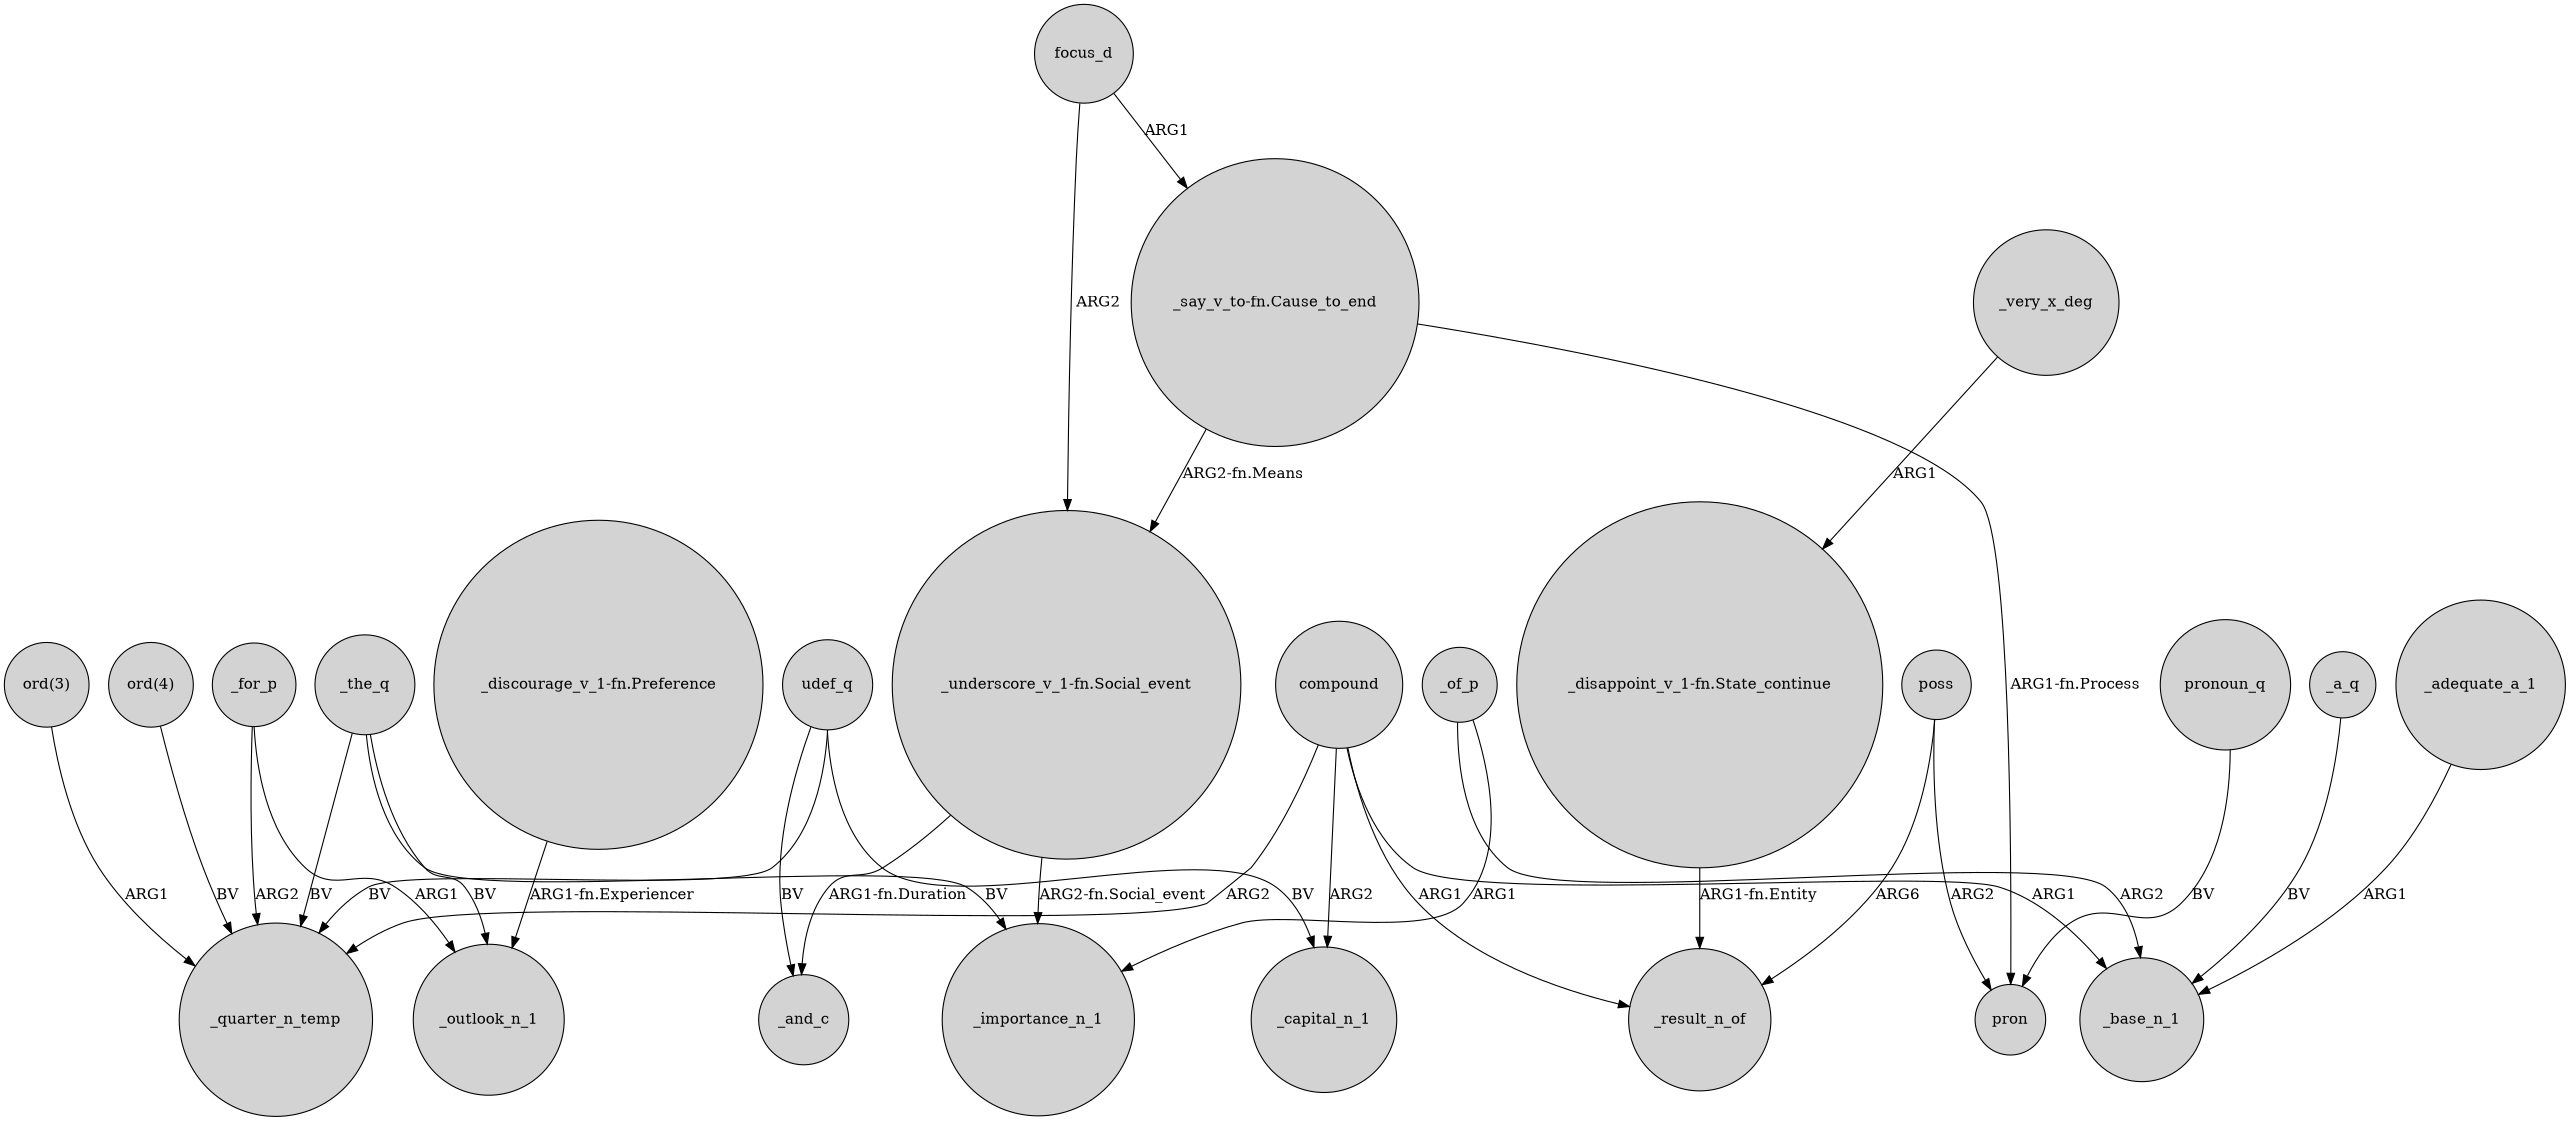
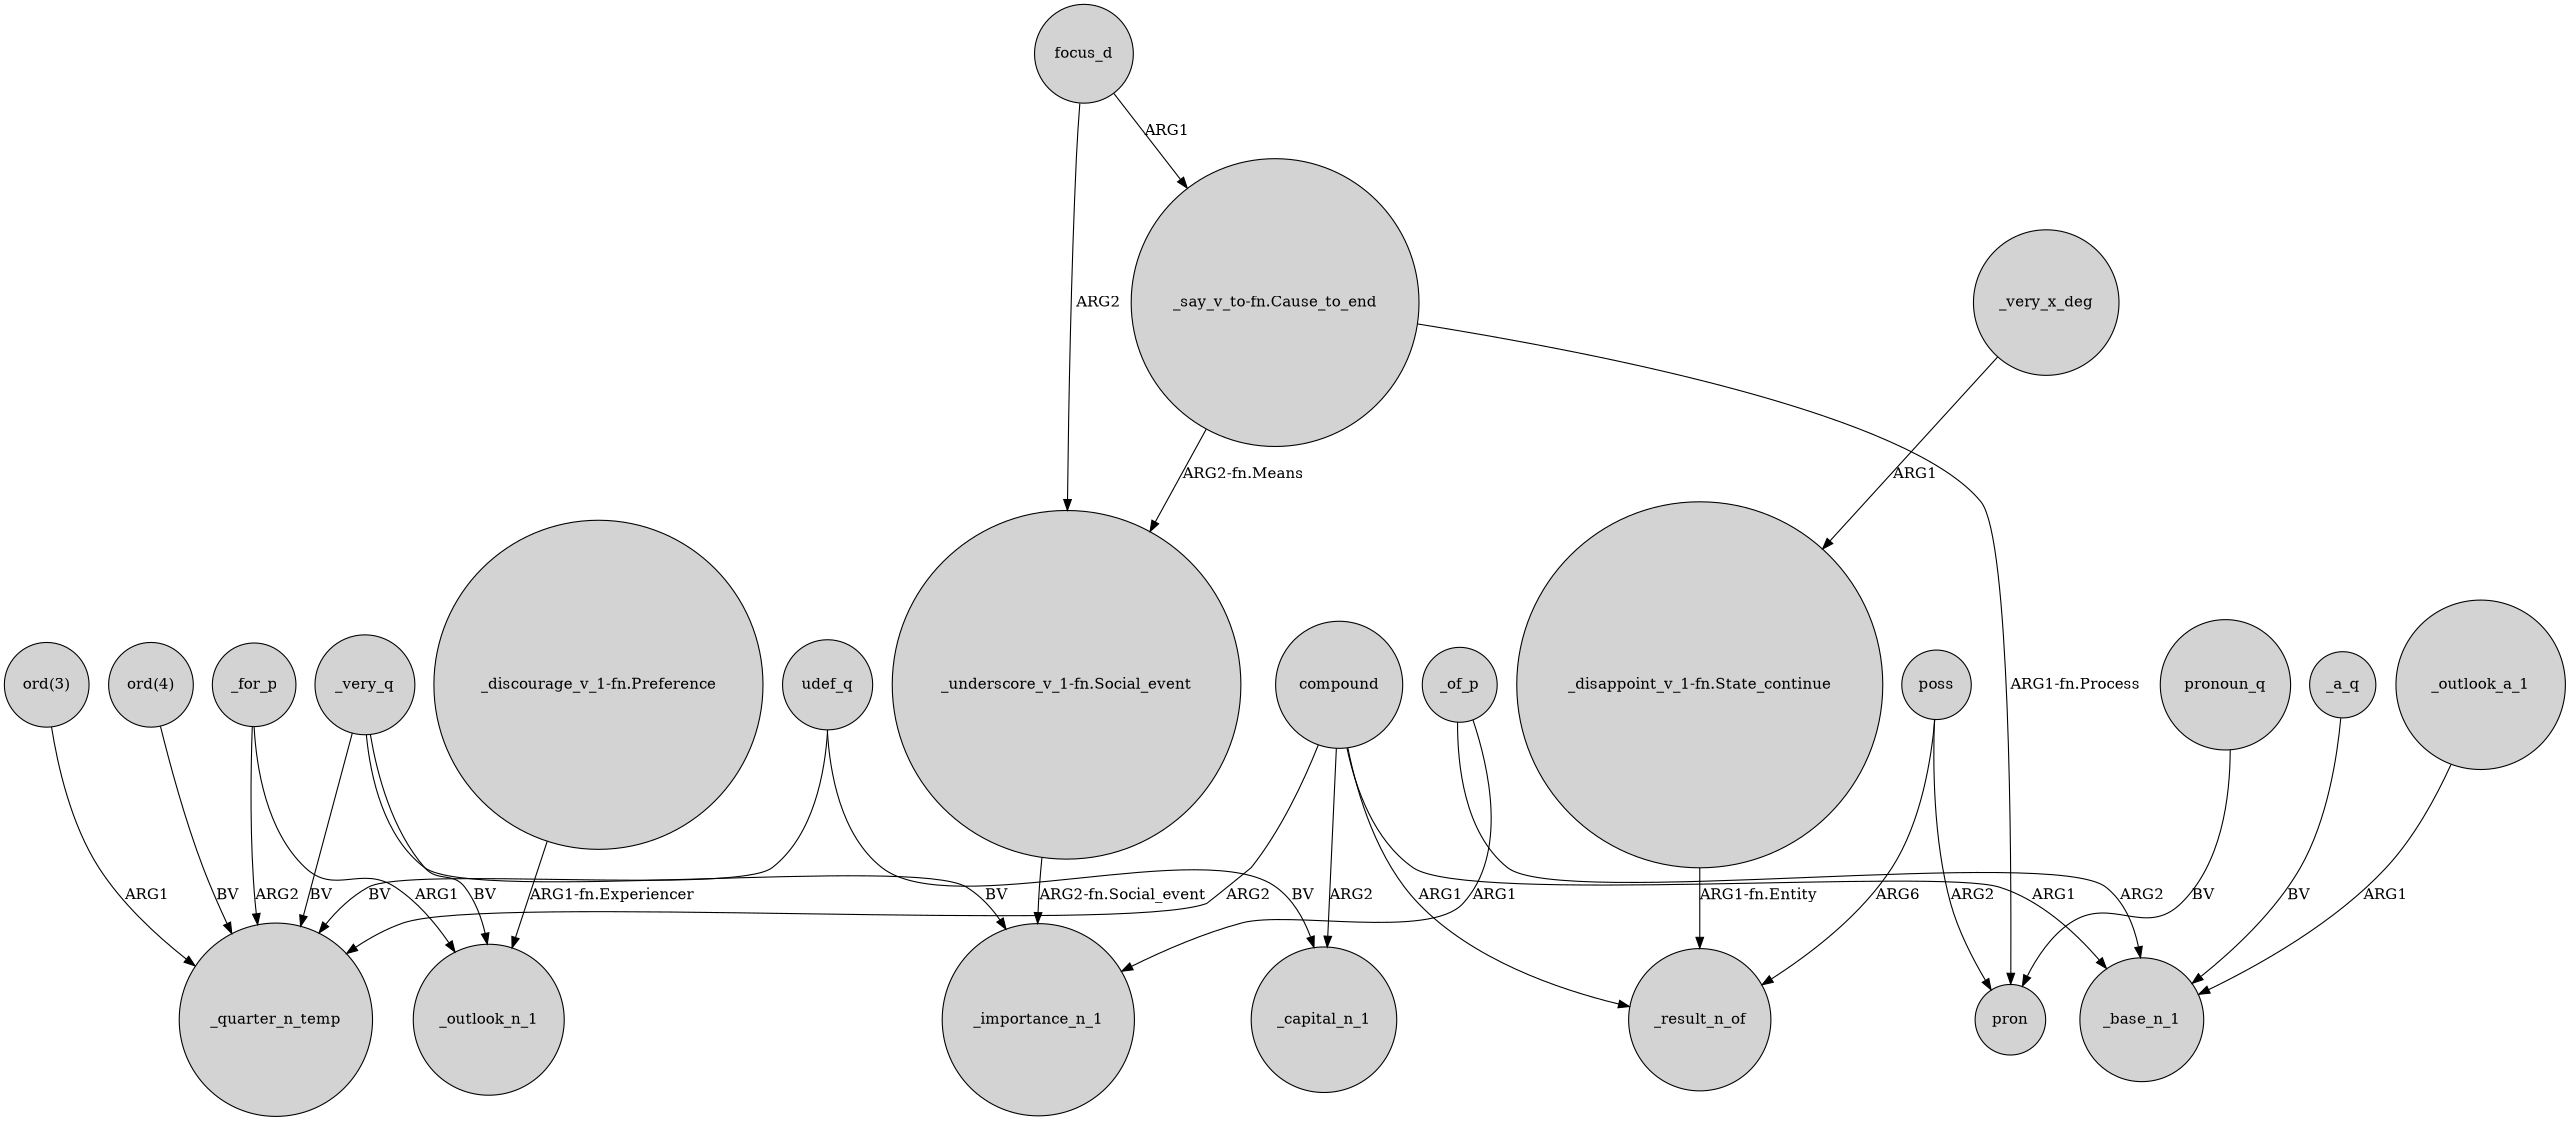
(365, 685) -> (365, 685)
(2481, 685) -> (2481, 685)
(804, 1020) -> none
